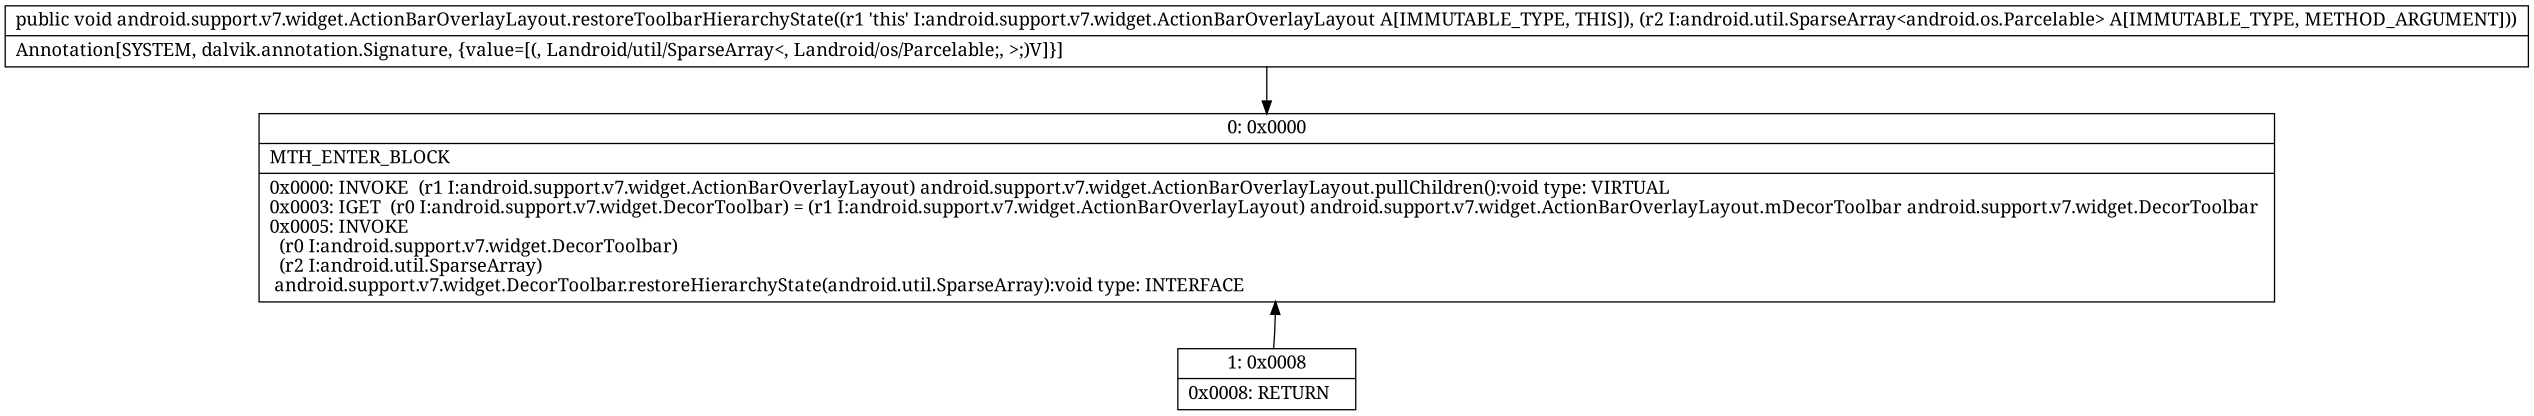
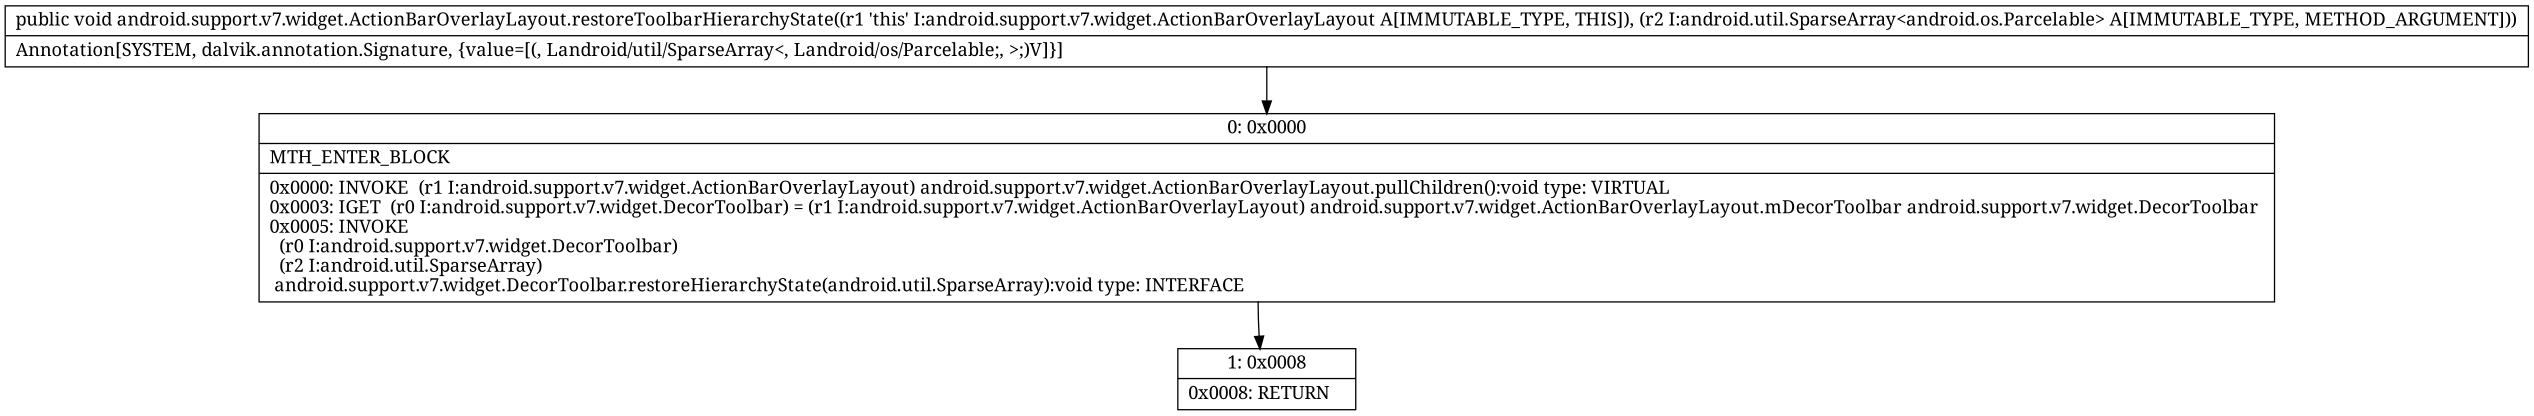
(1275, 332) -> (1258, 319)
